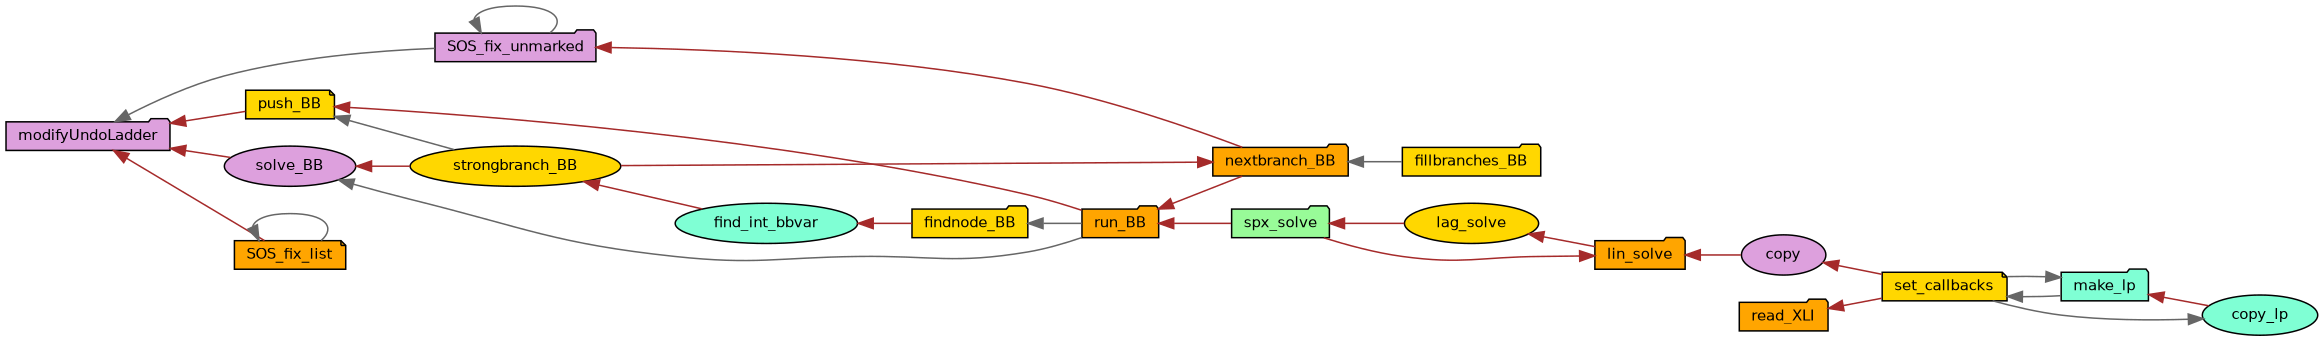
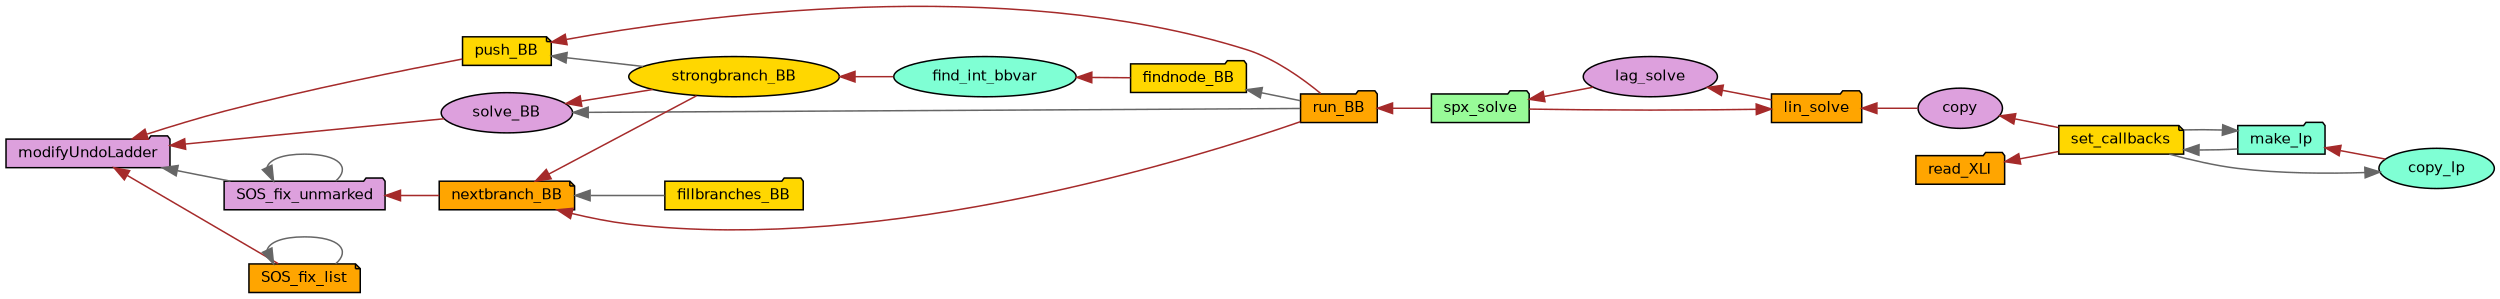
(1281, 162) -> (507, 195)
(1207, 190) -> (941, 212)
(1472, 223) -> (1650, 77)
